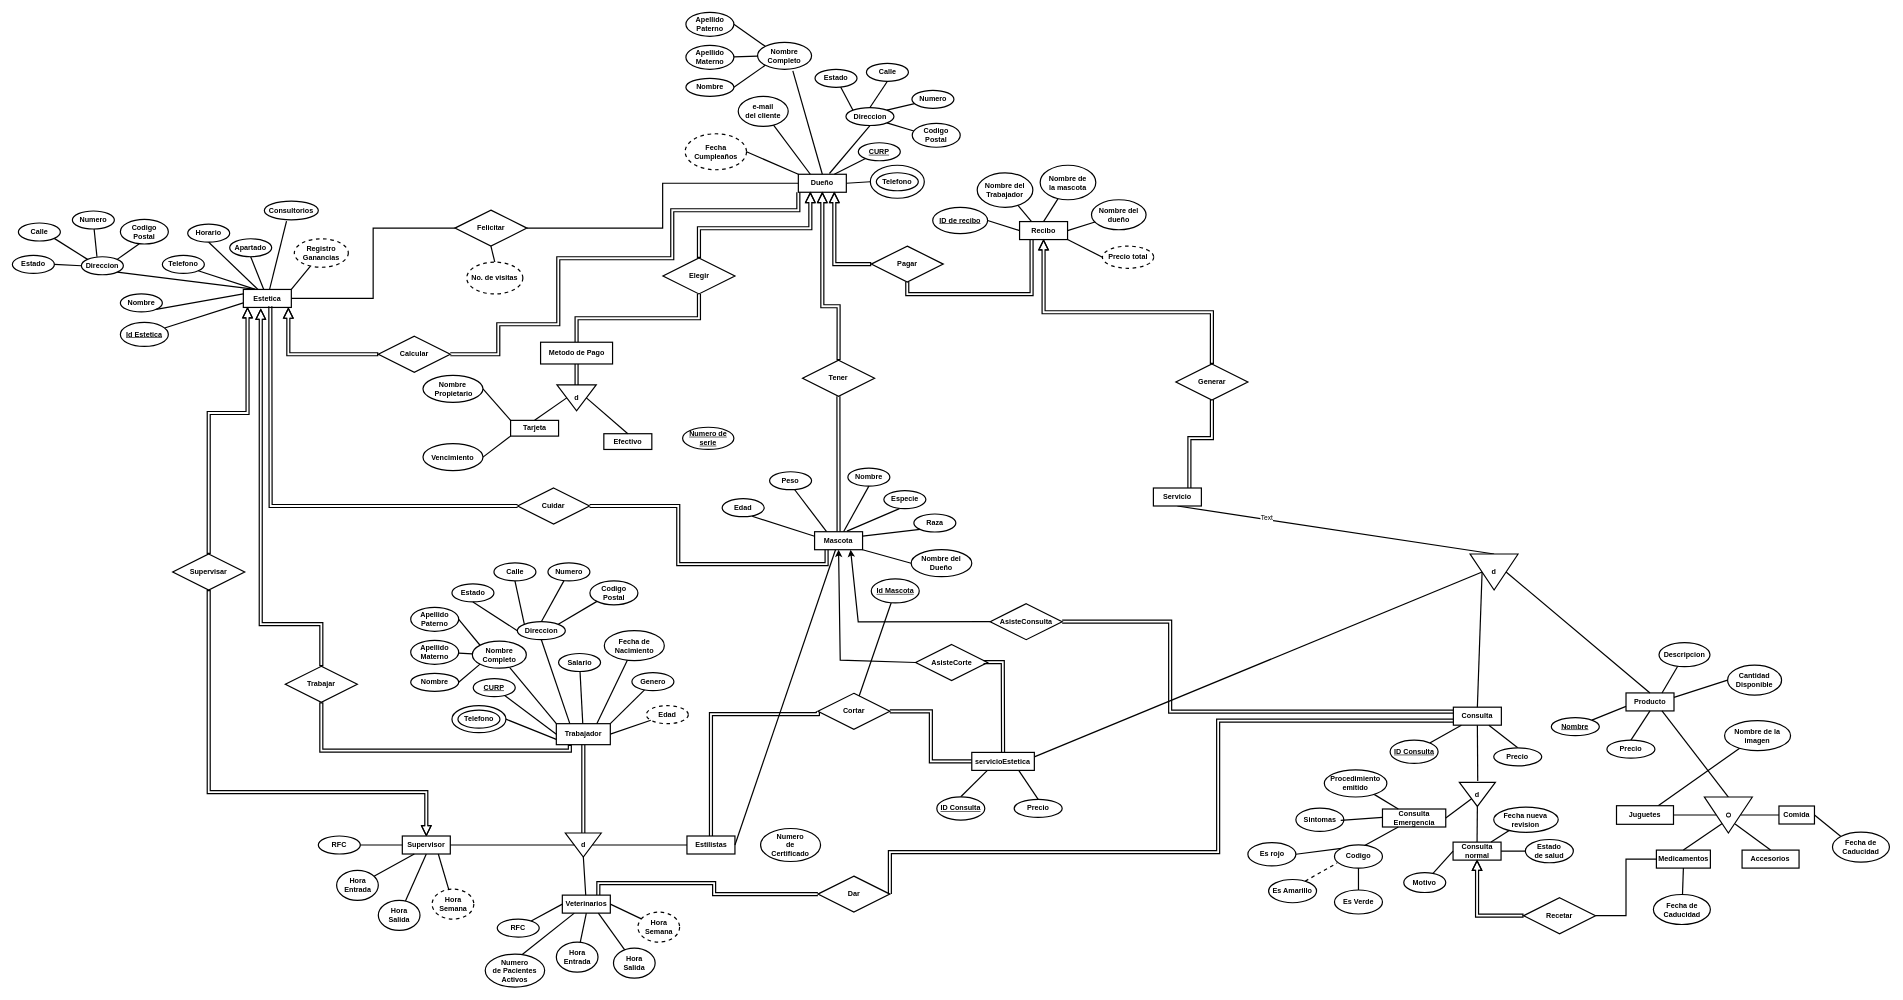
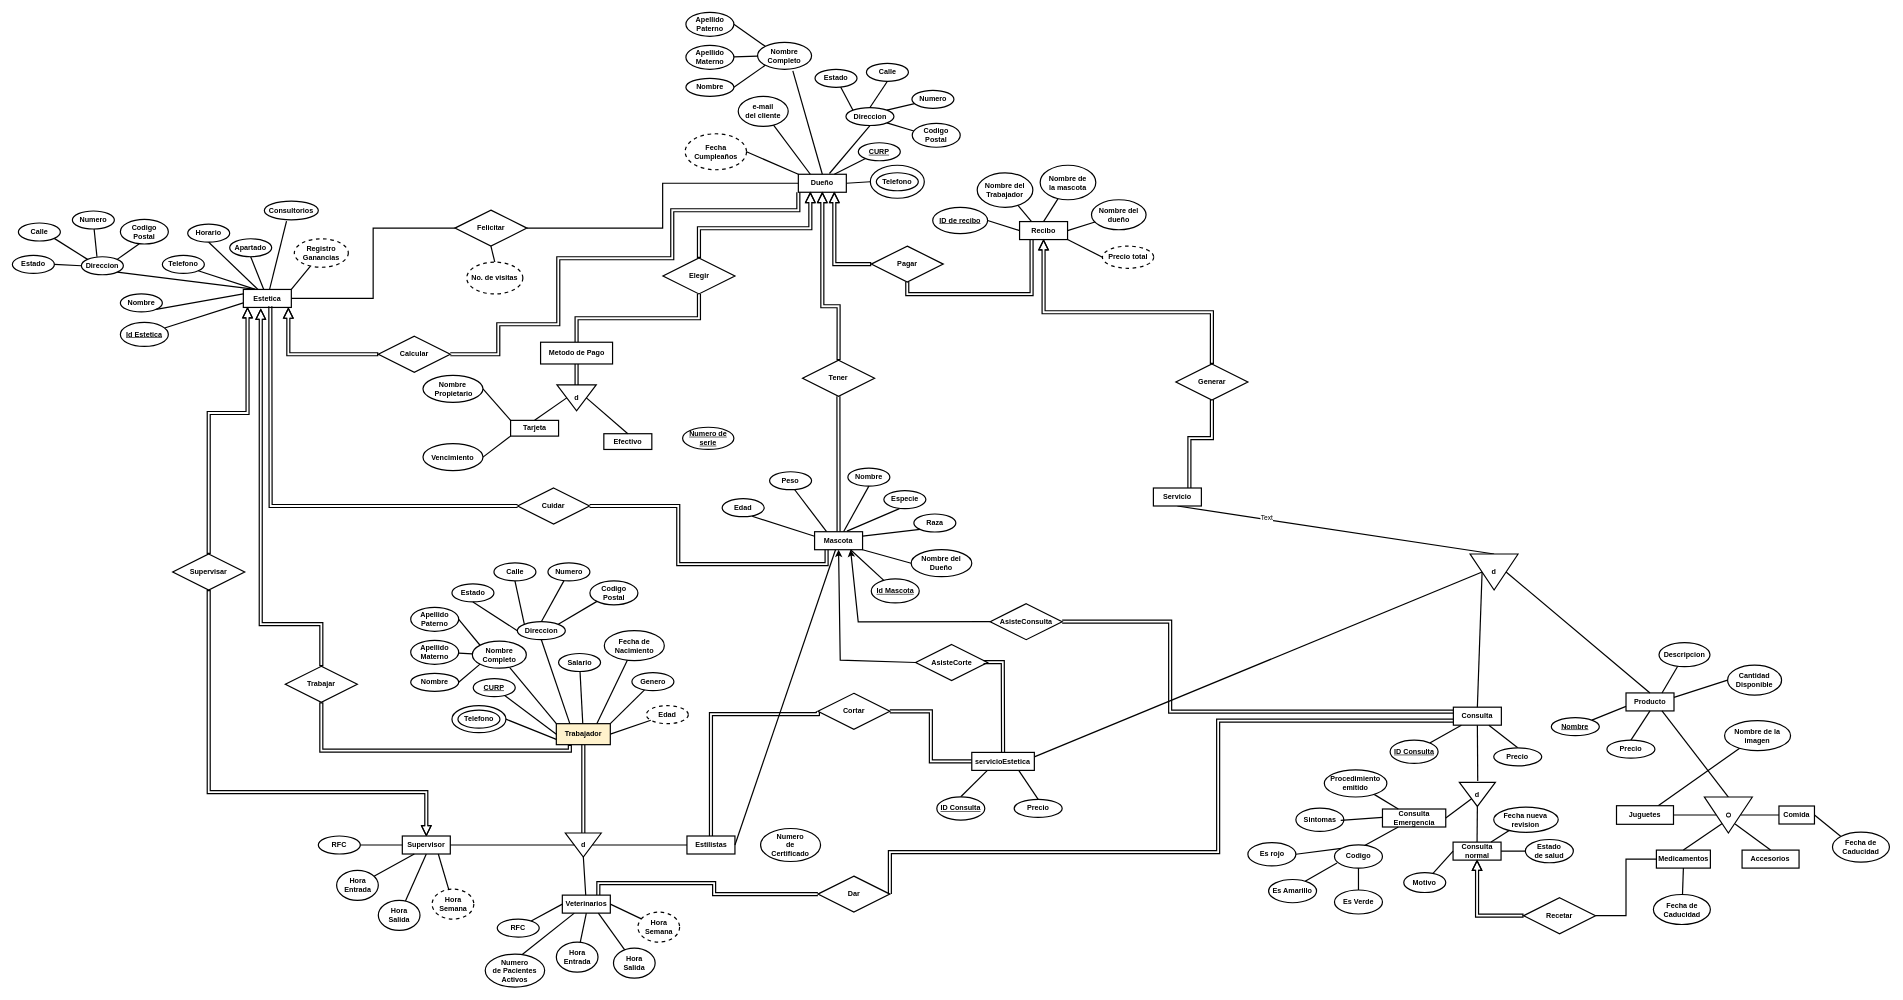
(875, 649) -> (868, 566)
(583, 734) -> (583, 734)
(1321, 872) -> (1321, 872)
